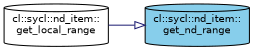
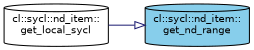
(56, 25) -> (56, 25)
